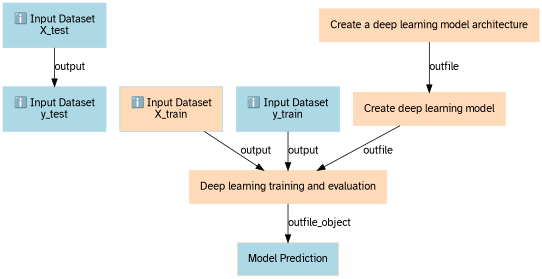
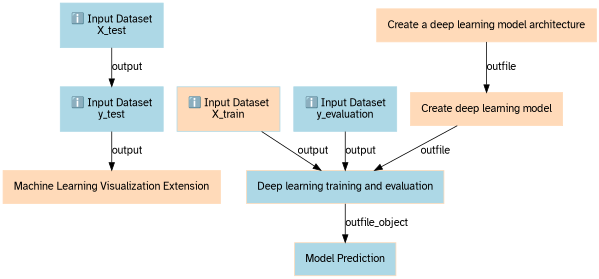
(288, 109) -> (345, 109)
none -> (112, 187)
(288, 187) -> (345, 187)
